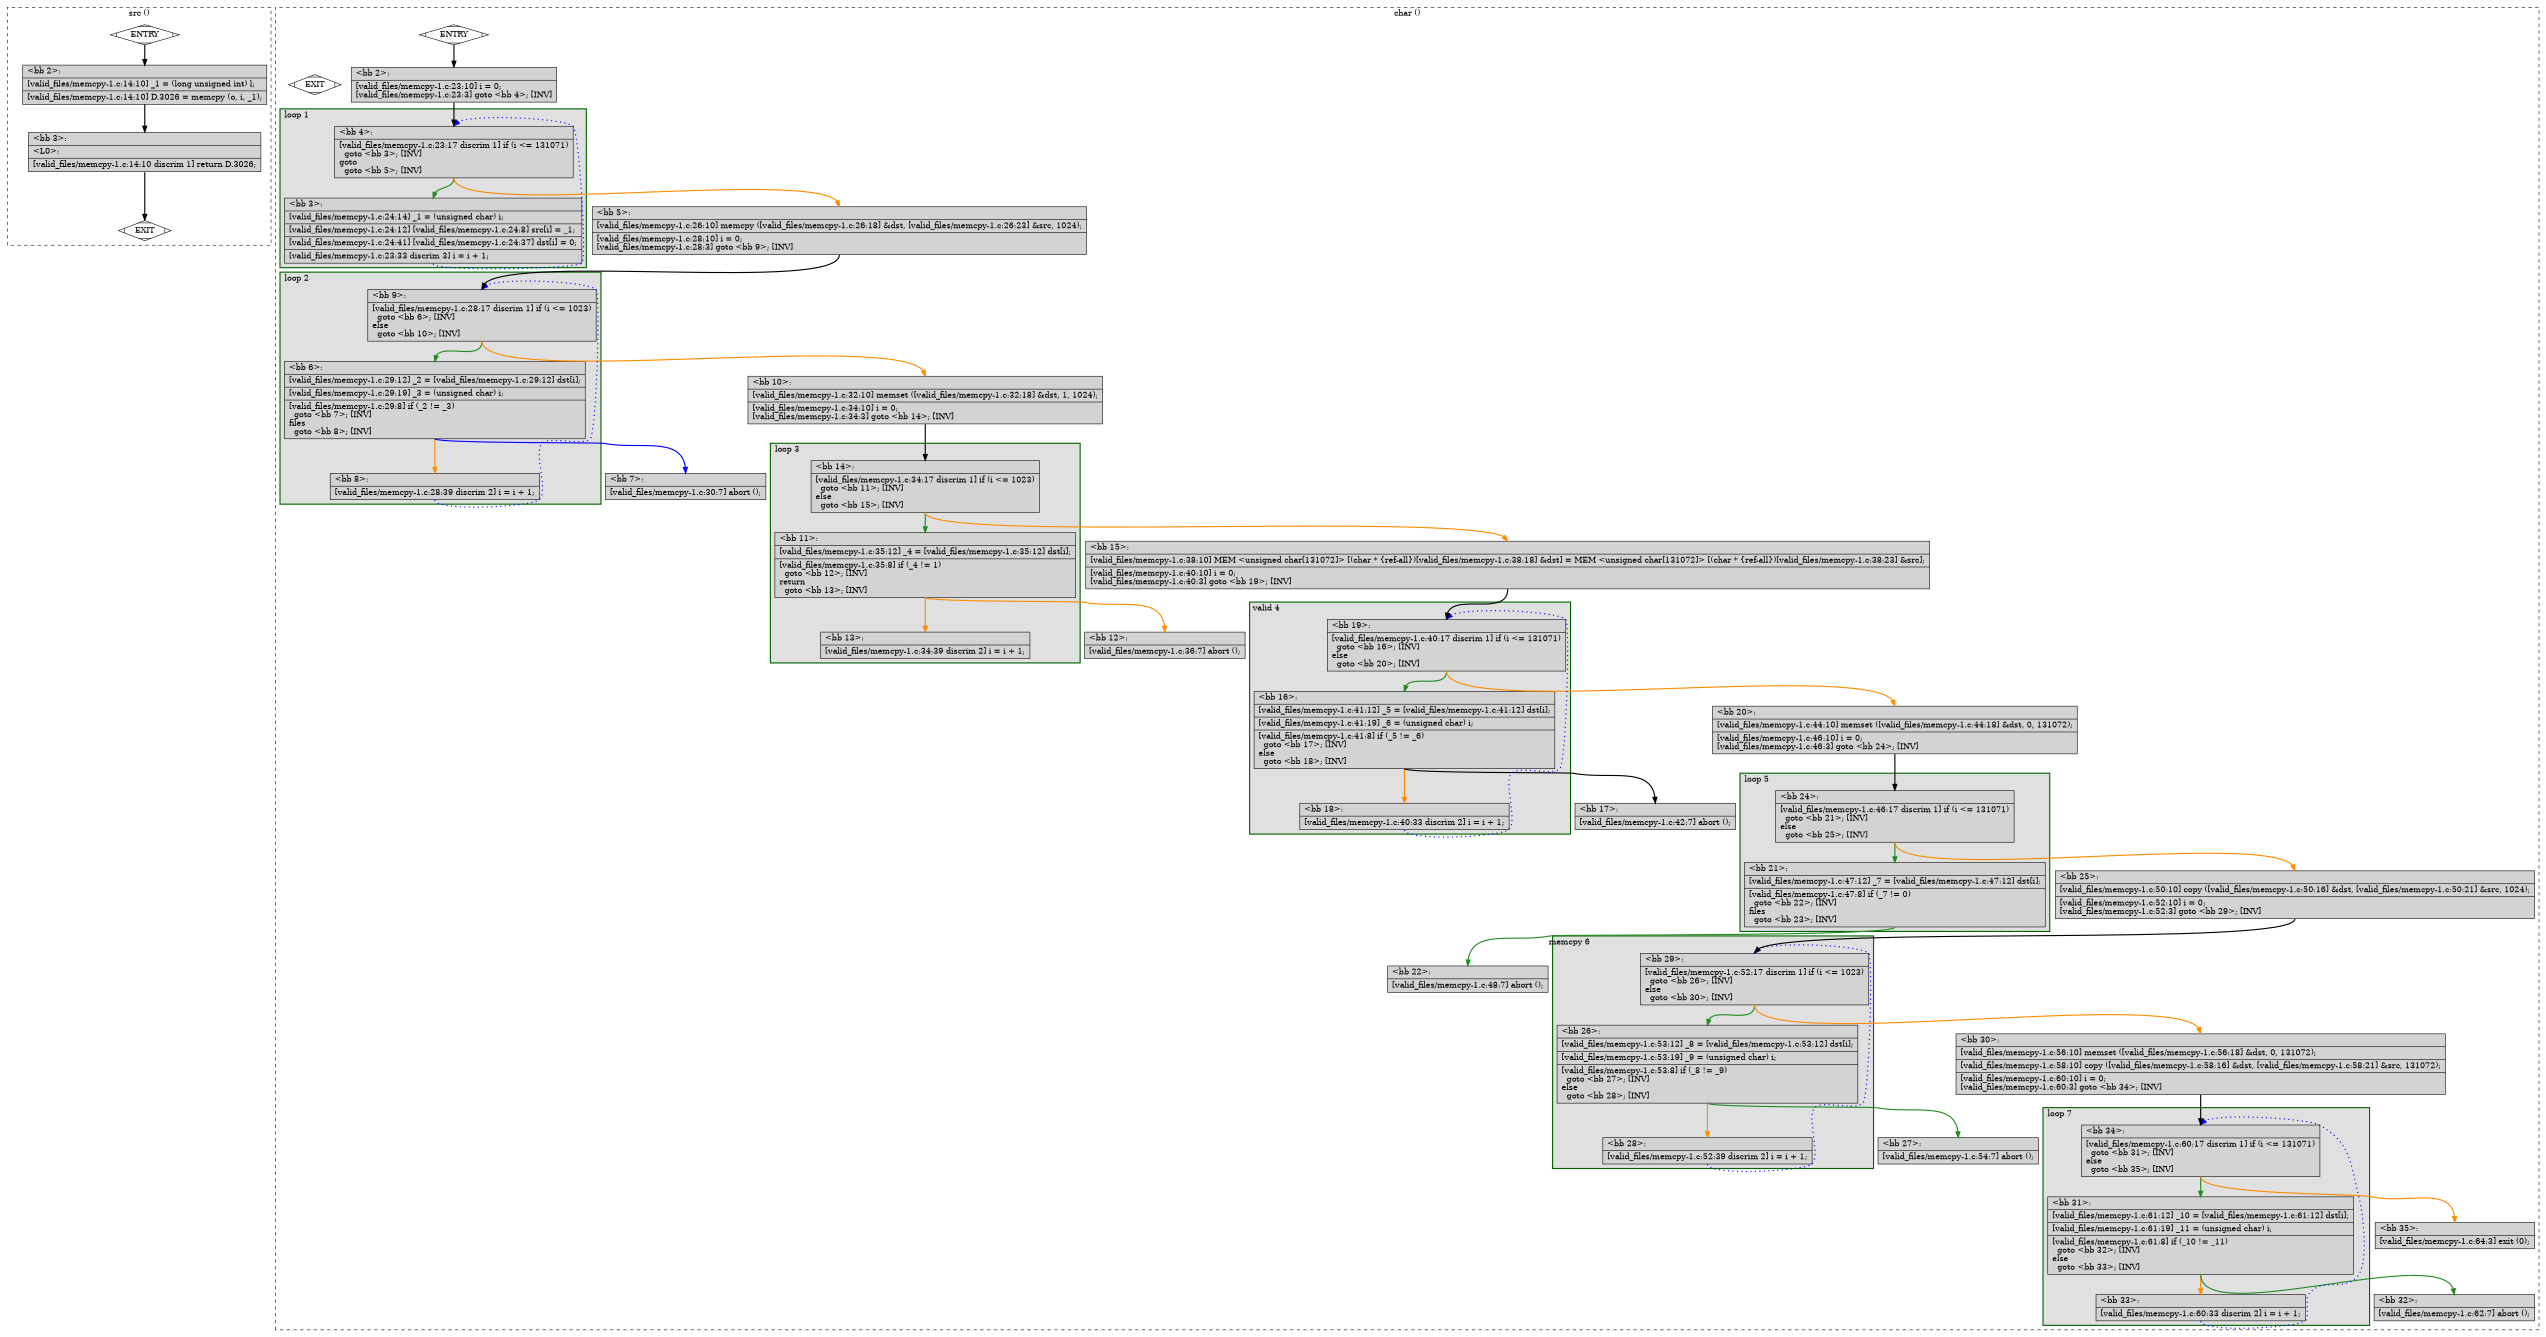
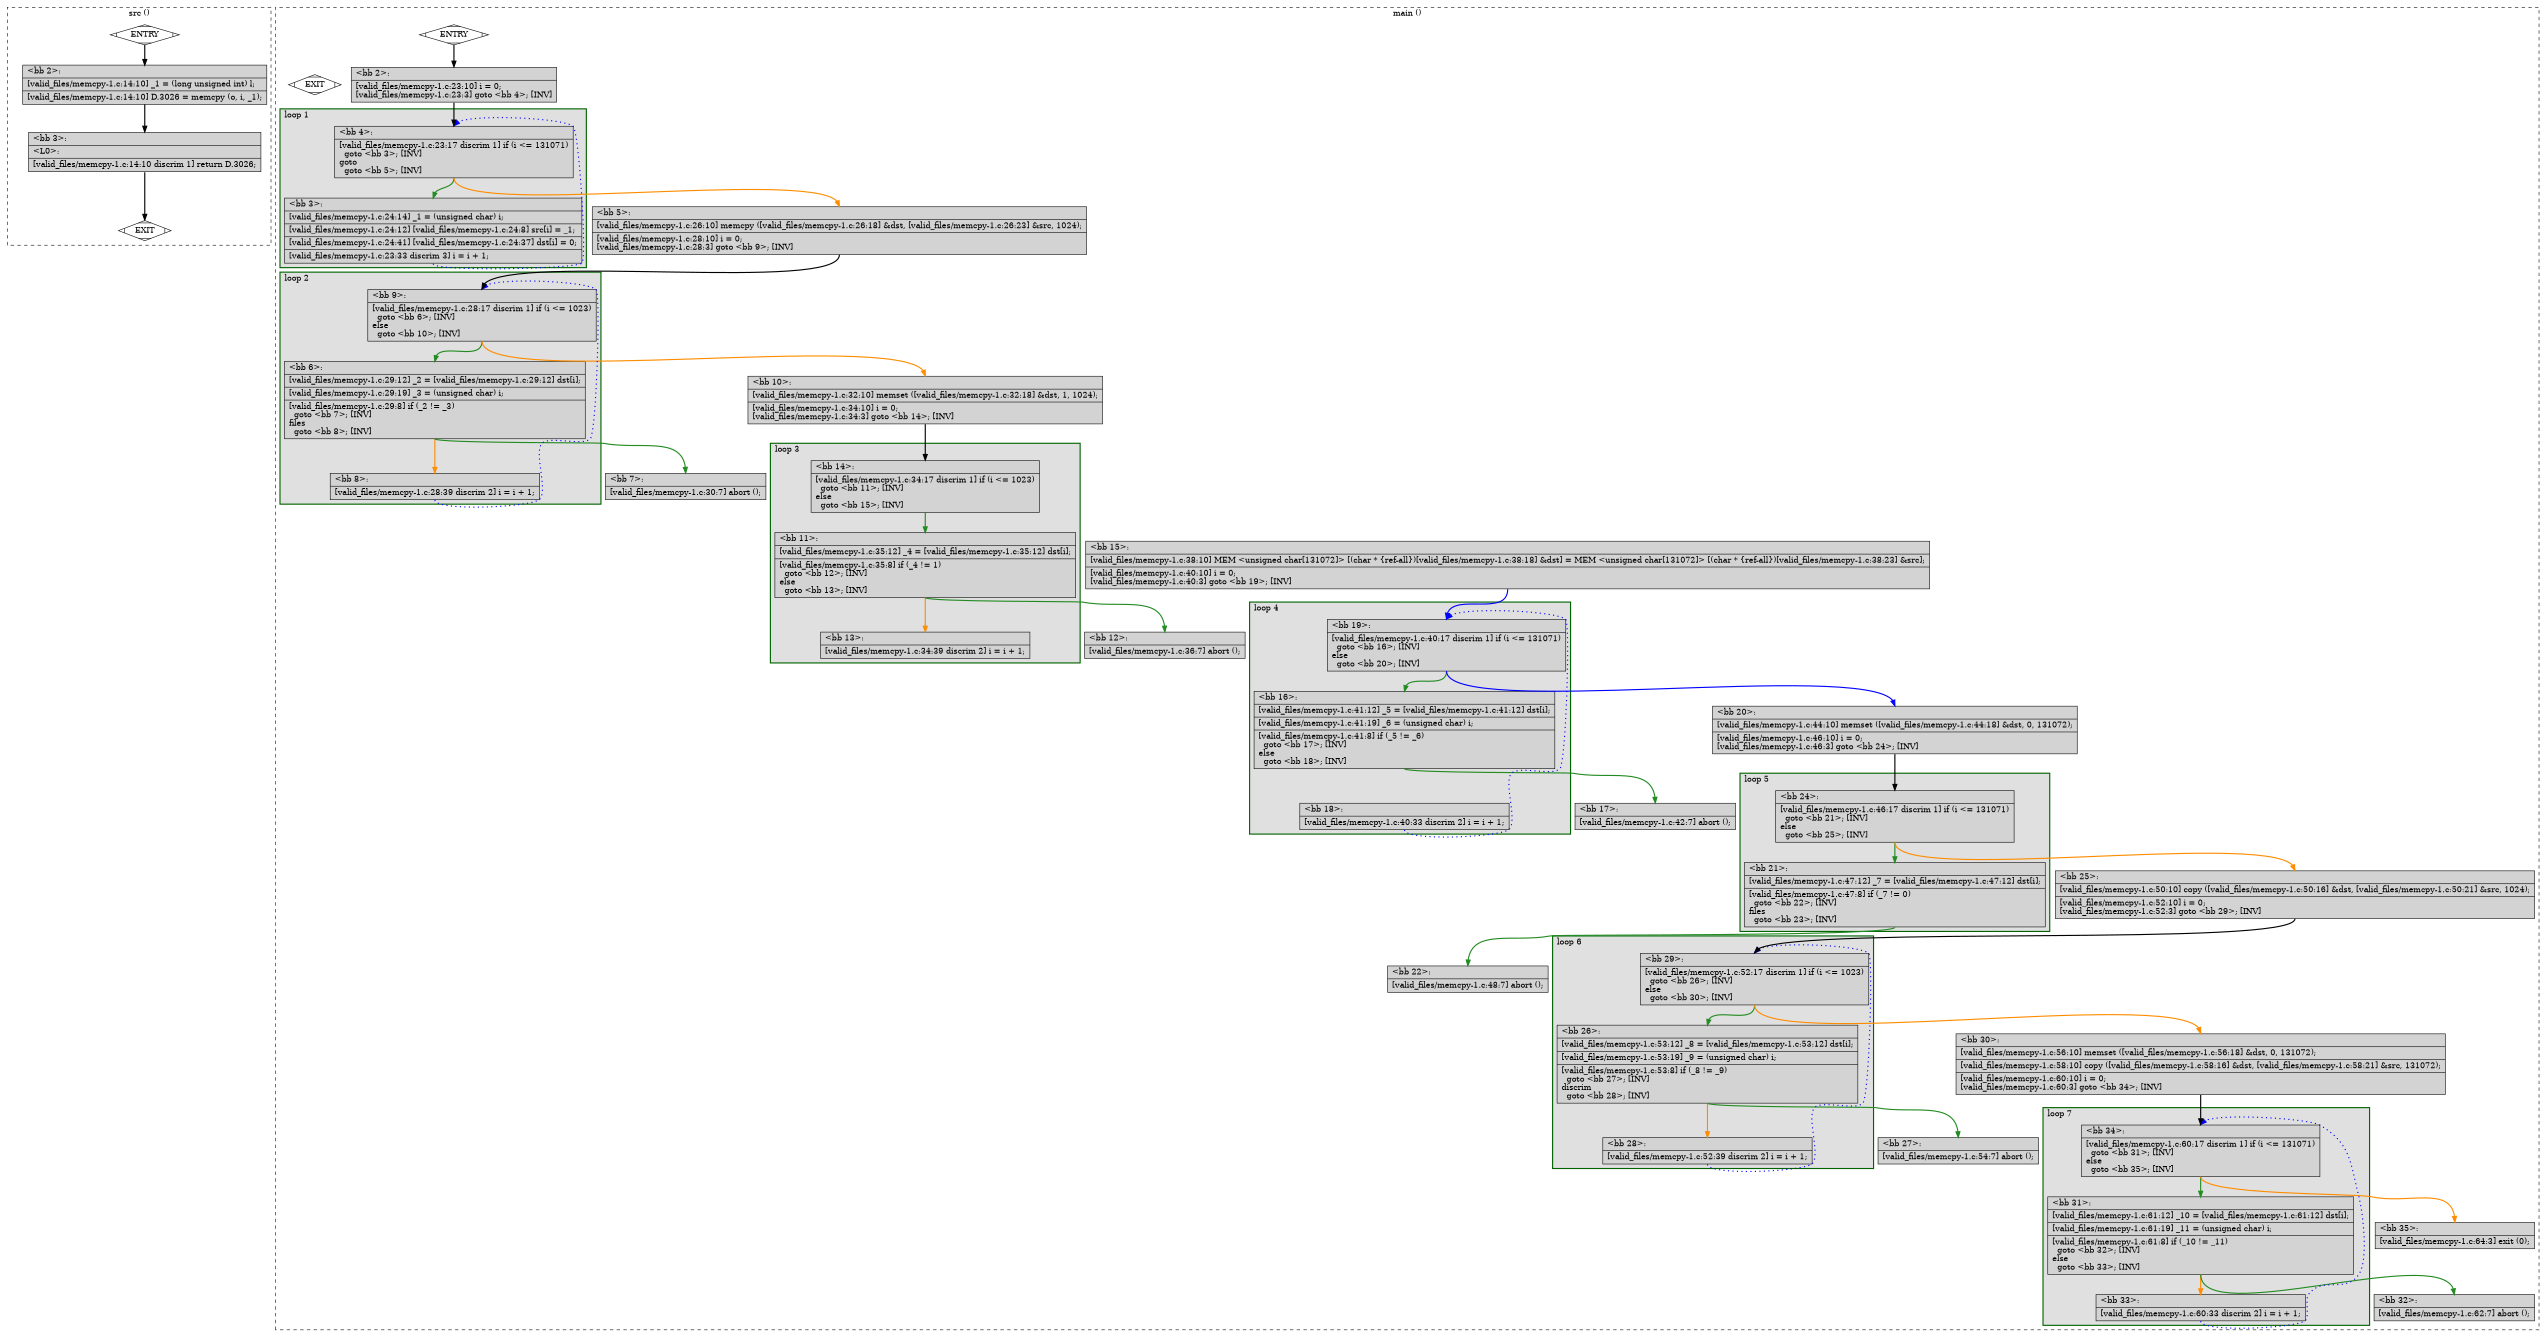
(1407, 14) -> (1407, 14)
(591, 443) -> (591, 443)
(1214, 527) -> none
(792, 582) -> (788, 582)
(1050, 602) -> (1050, 602)
(1480, 604) -> (1480, 604)
(1266, 609) -> (1266, 609)
(1668, 689) -> (1668, 689)
(1561, 773) -> (1561, 773)
(1404, 783) -> none
(1569, 942) -> (1569, 942)
(1570, 1088) -> (1577, 1088)
